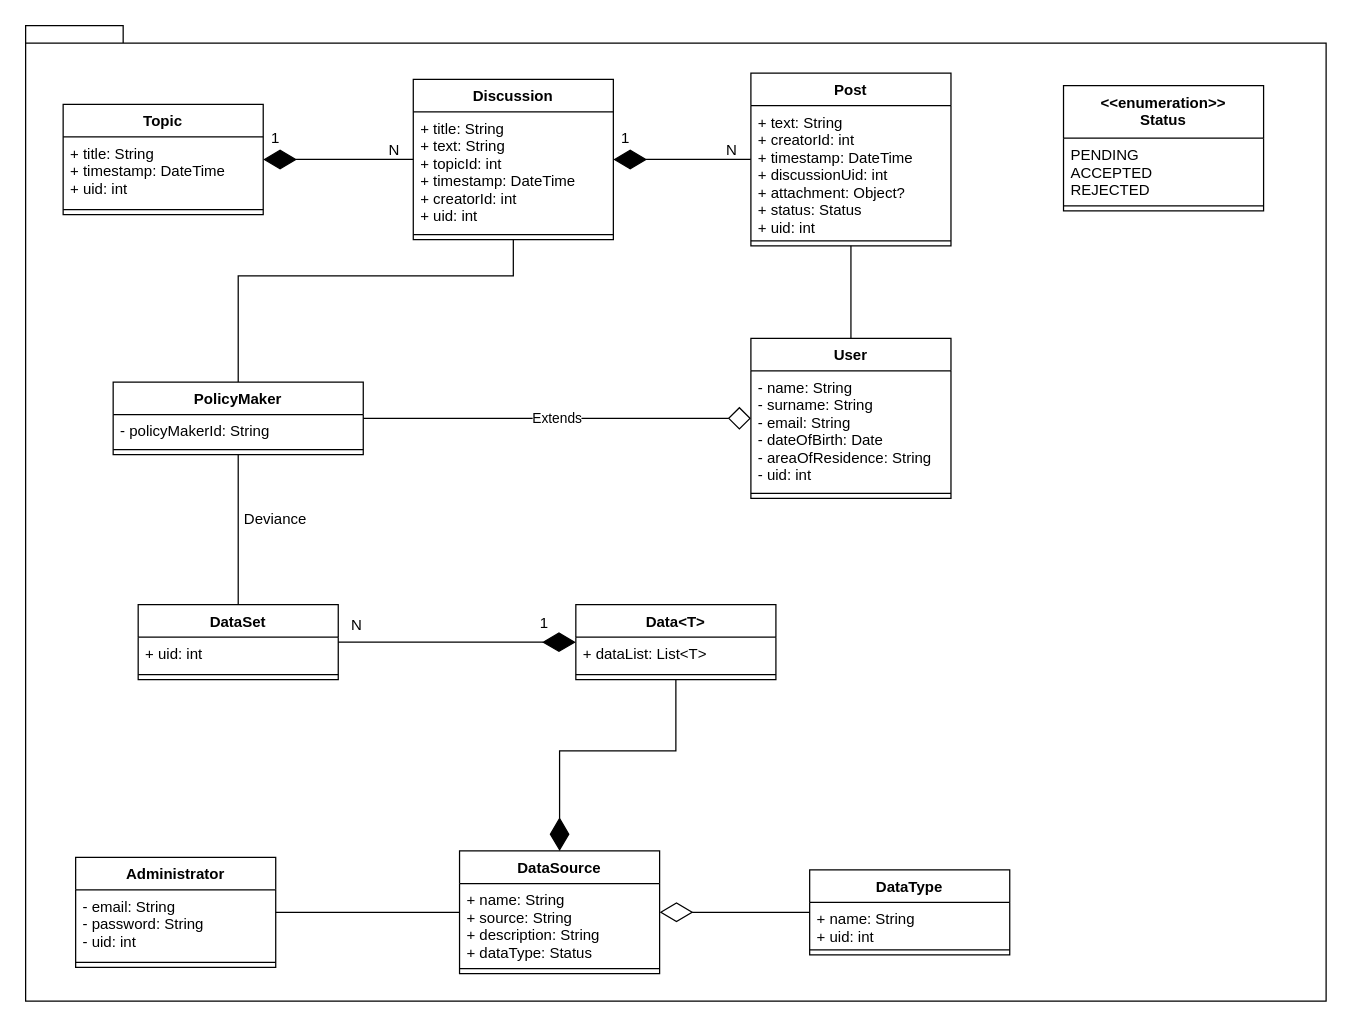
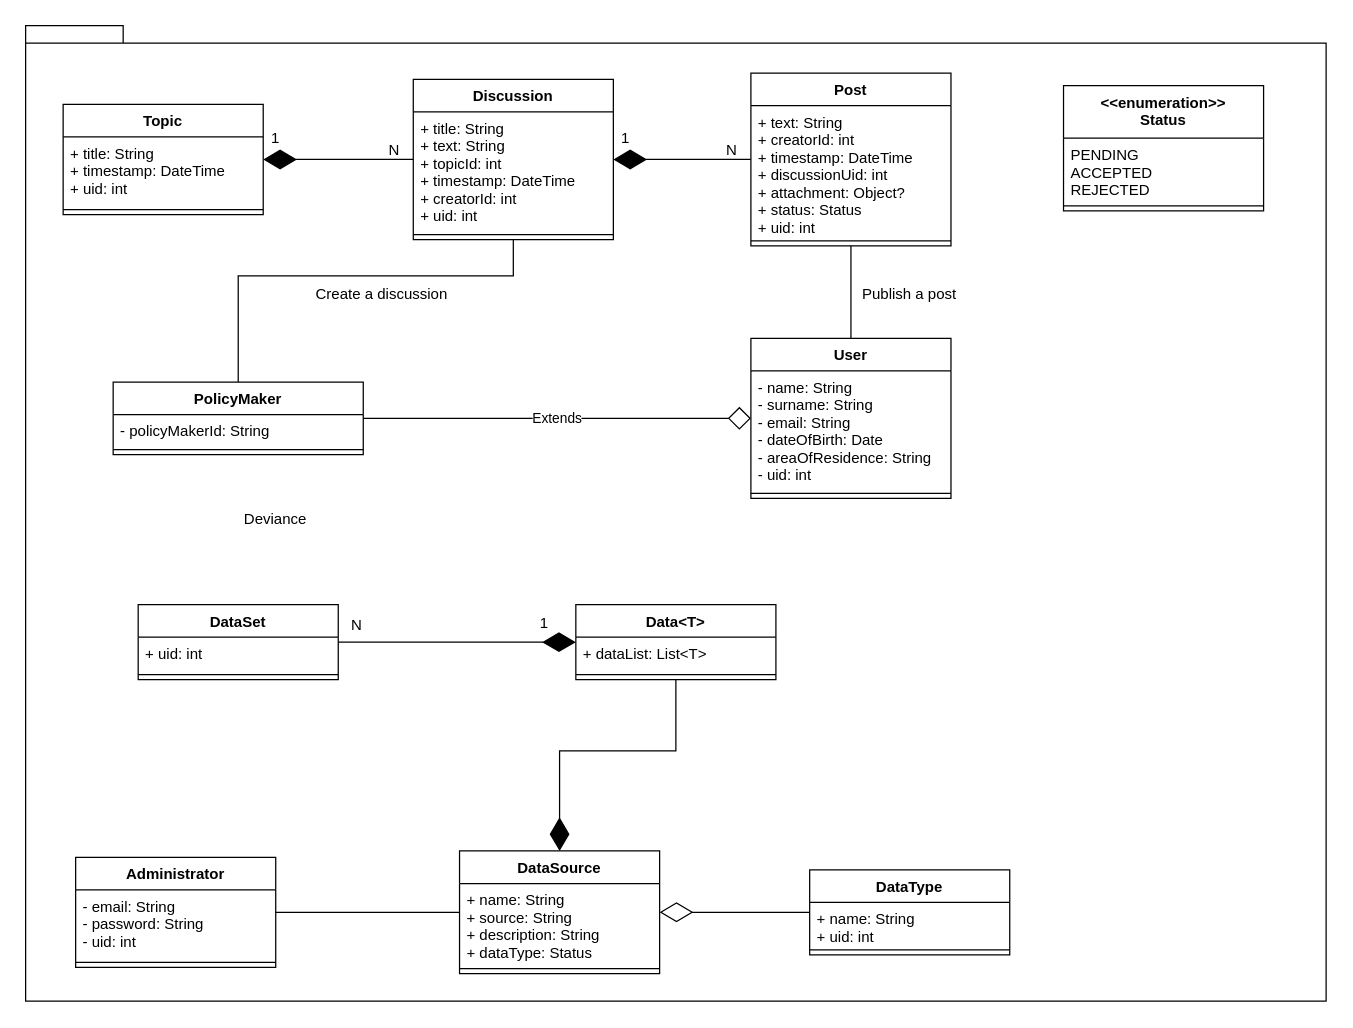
none -> (382, 294)
none -> (909, 294)
(238, 531) -> none
